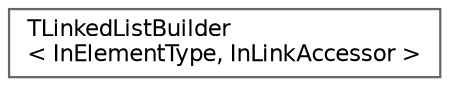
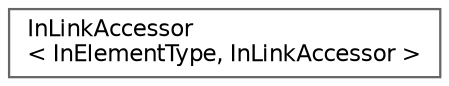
(225, 43) -> (225, 43)
